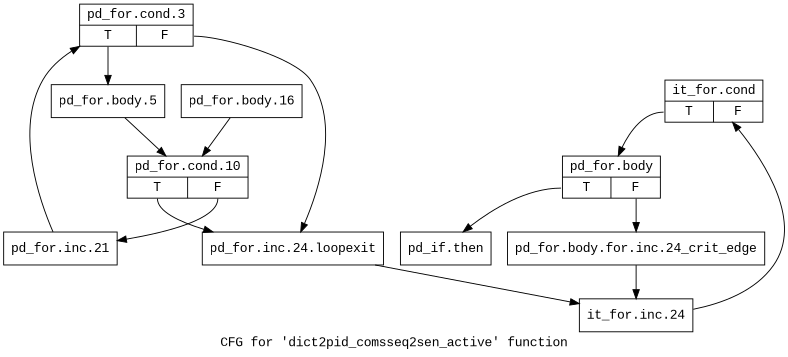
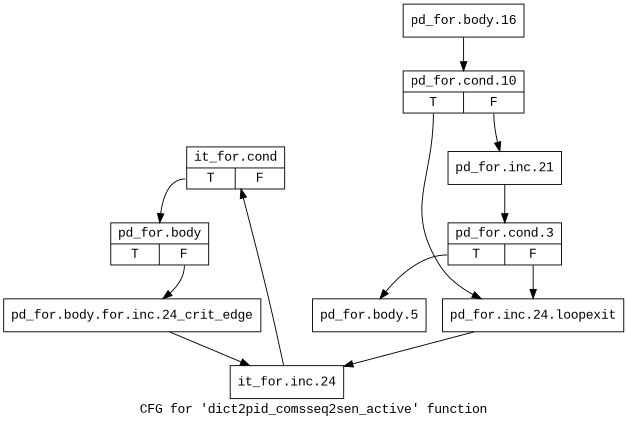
(142, 134) -> none
(446, 248) -> none
